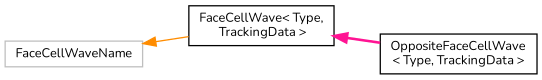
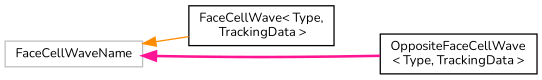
(363, 40) -> (268, 57)
